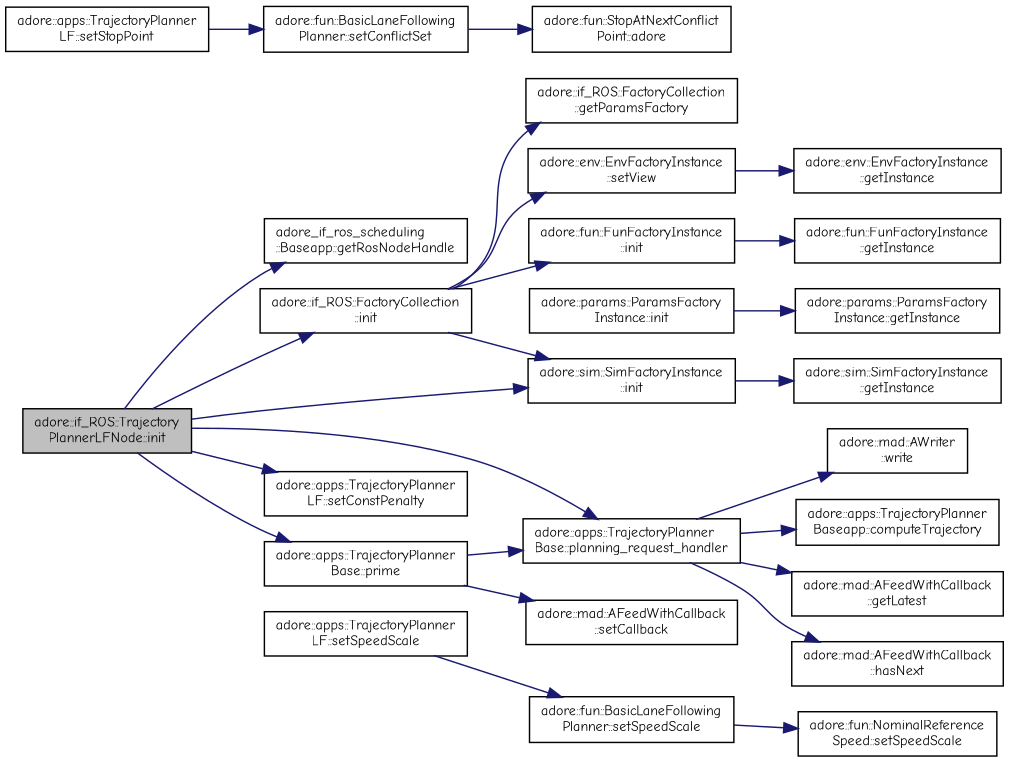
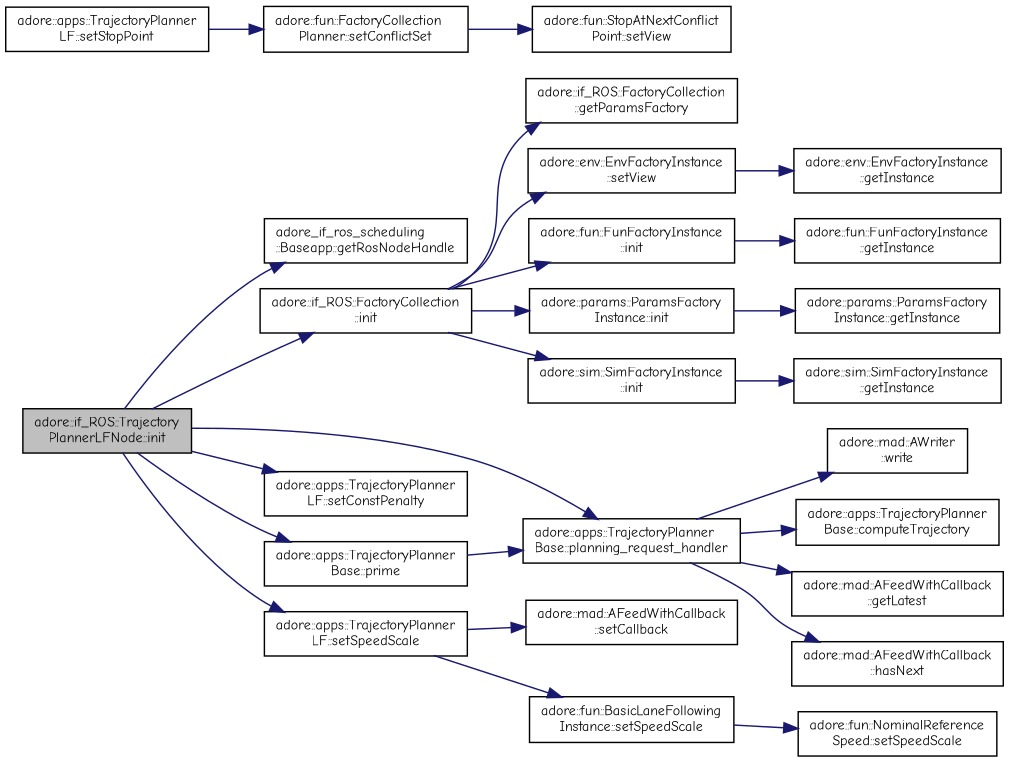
(366, 29) -> (366, 29)
(632, 29) -> (632, 29)
none -> (493, 311)
(353, 402) -> (189, 537)
(898, 522) -> (898, 522)
(492, 592) -> (489, 629)
(632, 720) -> (632, 720)
